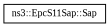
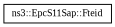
(55, 14) -> (58, 14)
